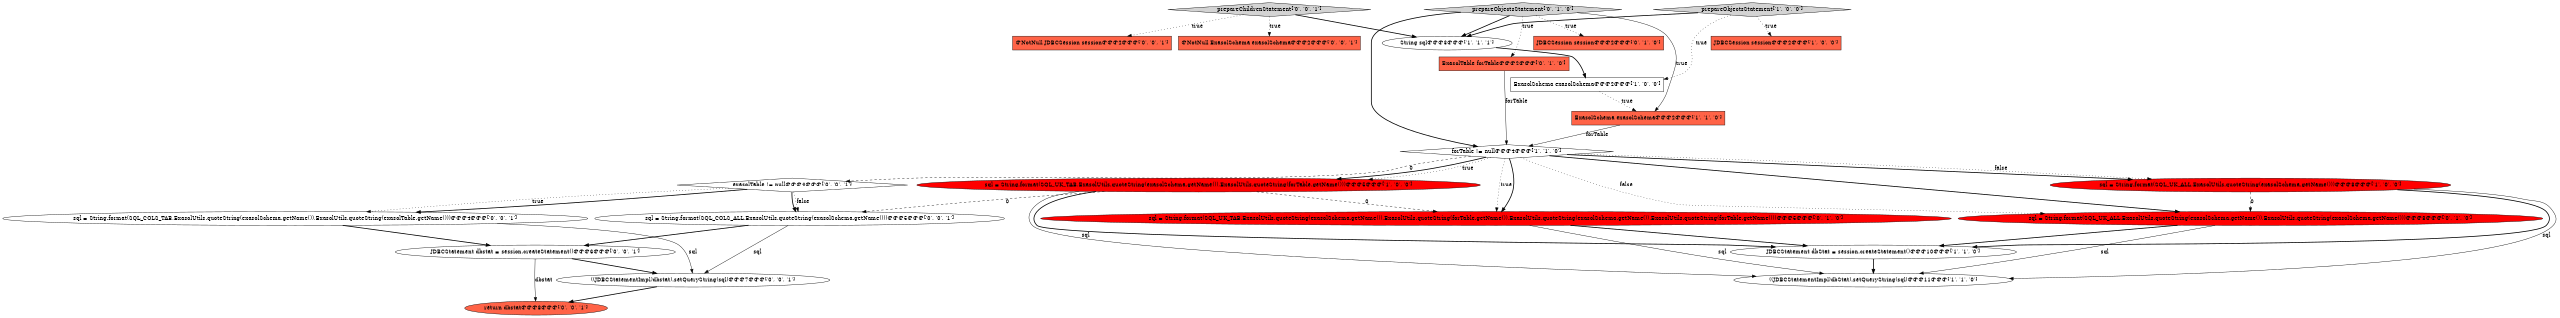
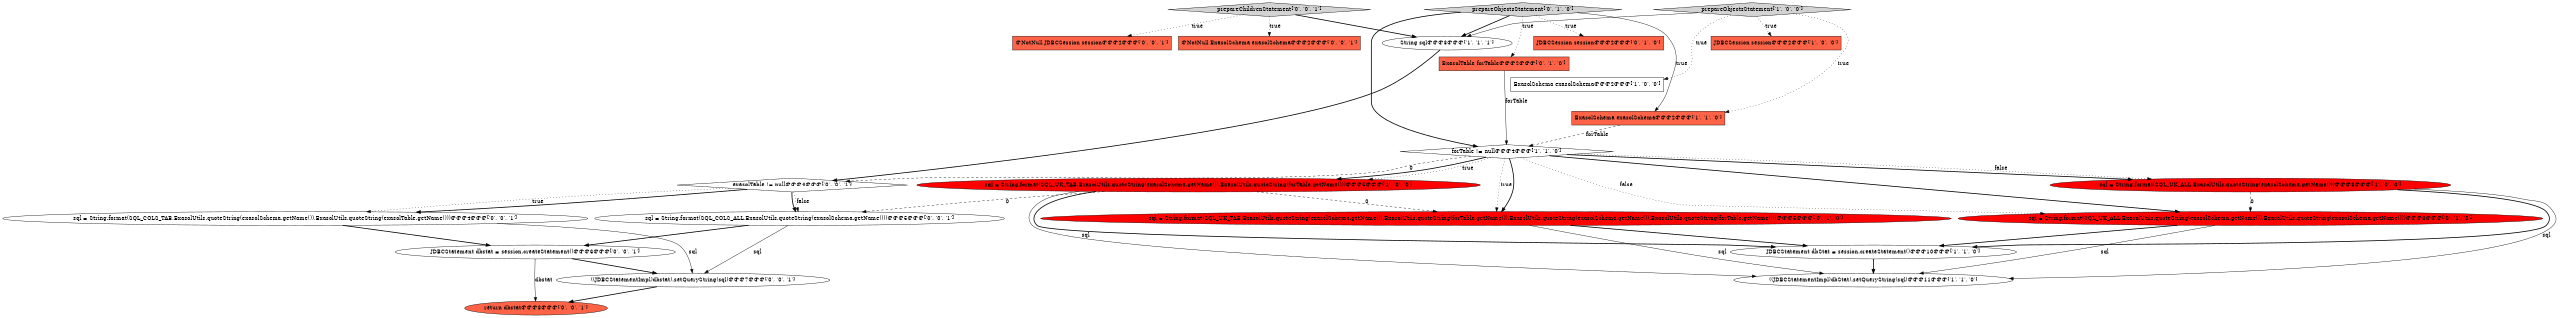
(1584, 19) -> (1584, 19)
(1545, 53) -> (1146, 141)
(1616, 100) -> (1824, 71)
(1576, 135) -> (1576, 135)
